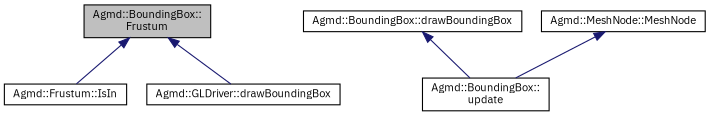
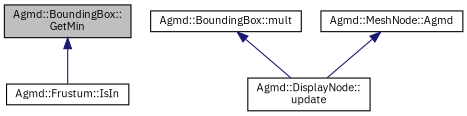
(147, 21) -> (68, 21)
(413, 21) -> (226, 21)
(623, 21) -> (392, 21)
(243, 94) -> none
(486, 94) -> (309, 94)
